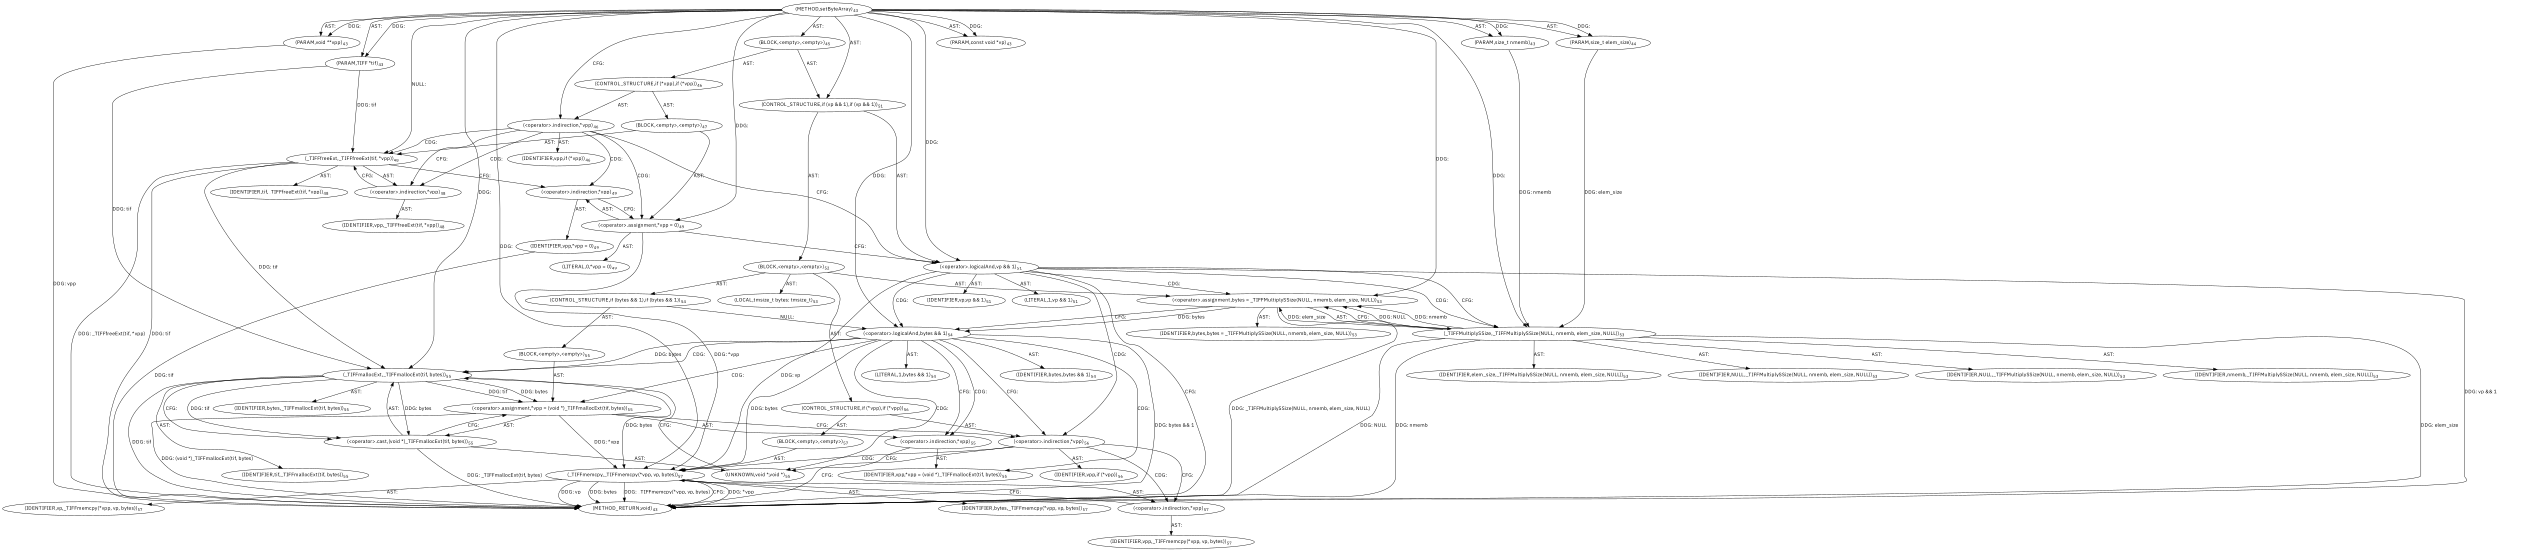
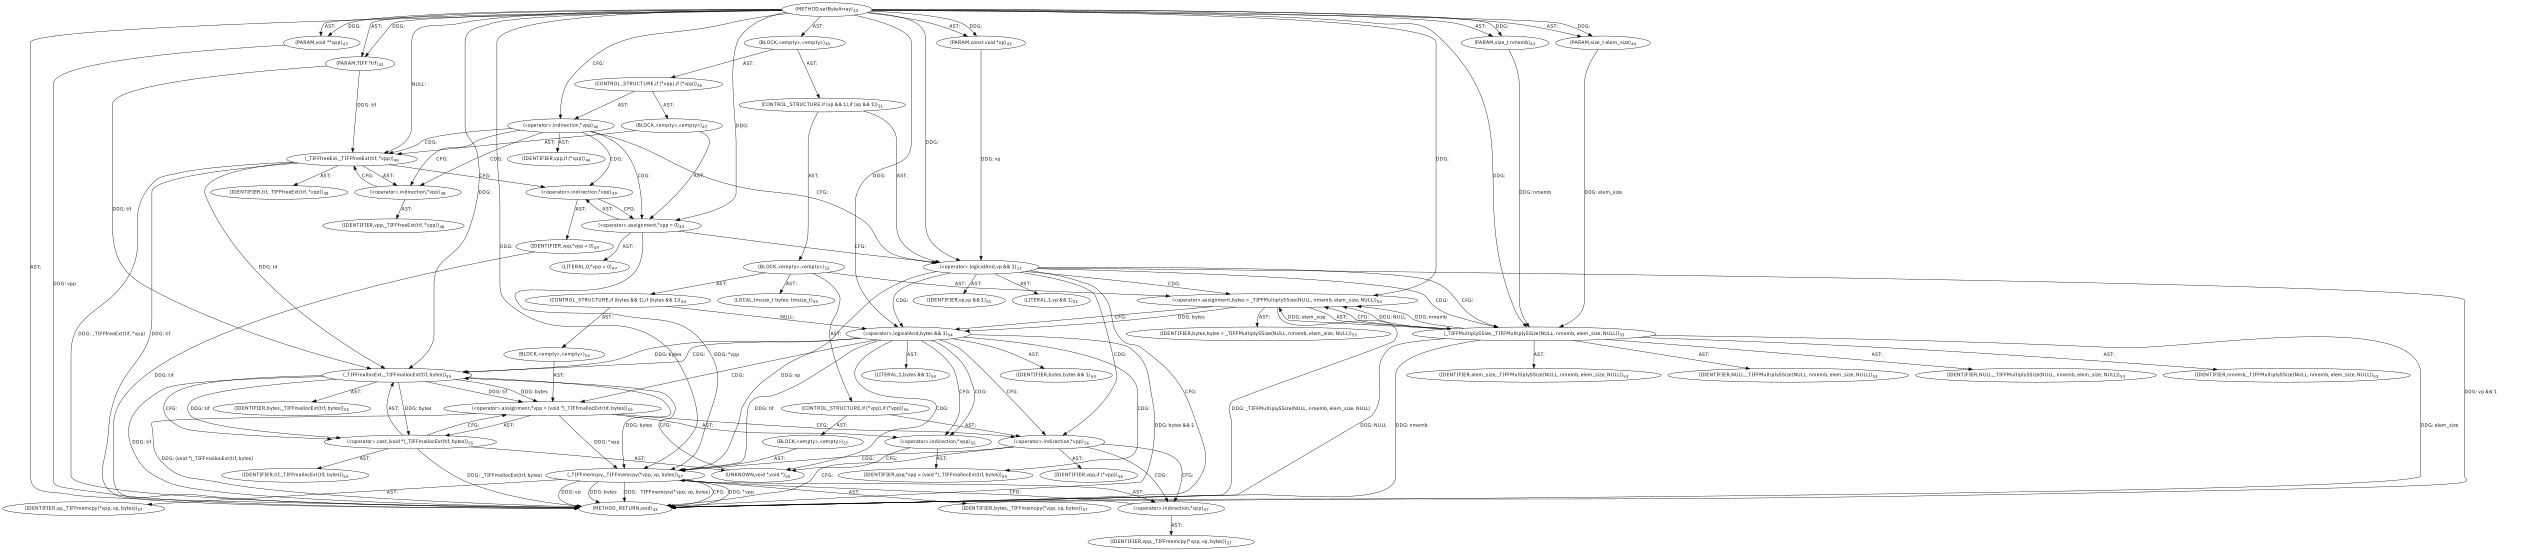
(847, 55) -> (30, 160)
none -> (981, 153)
(164, 396) -> (354, 458)
(764, 409) -> (764, 409)
